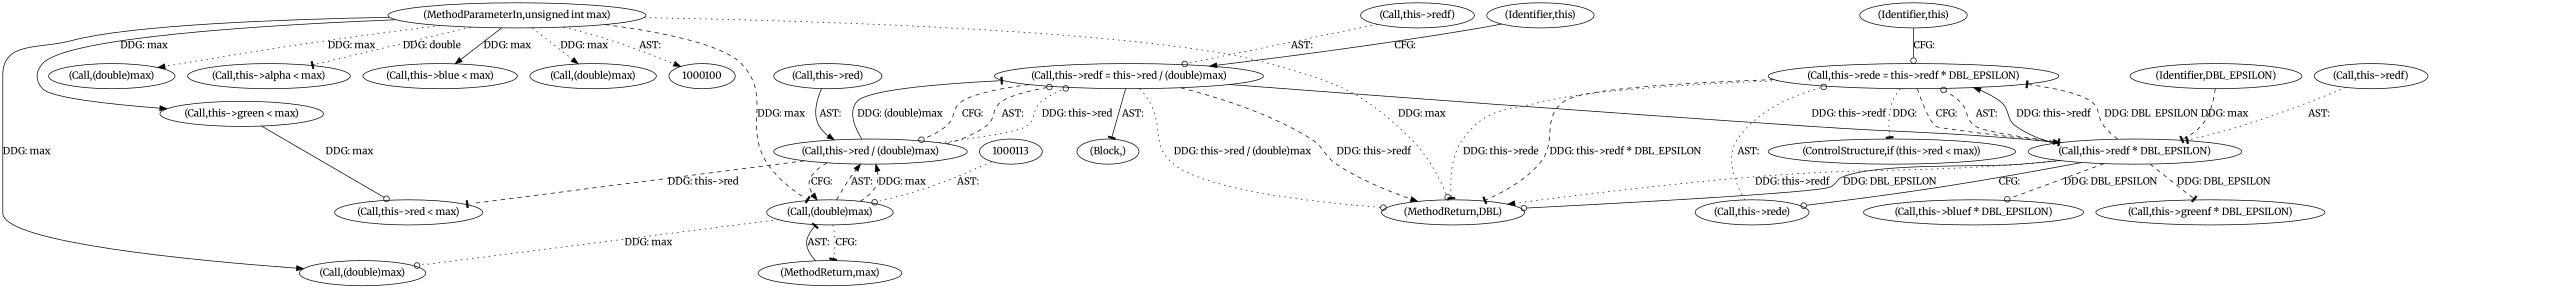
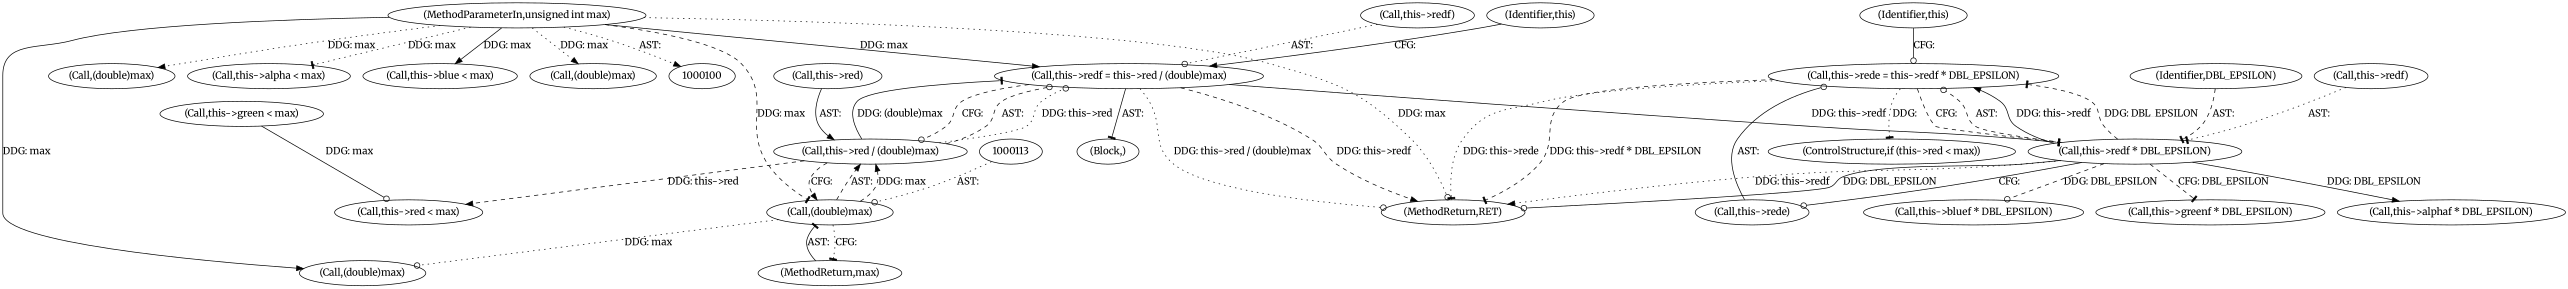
(144, 38) -> (819, 45)
(432, 46) -> (432, 46)
(2225, 114) -> (2225, 114)
(1641, 115) -> (1641, 115)
(1746, 128) -> (1746, 128)
(639, 182) -> (639, 182)
(2224, 182) -> (2224, 182)
(1453, 212) -> (1453, 212)
none -> (2451, 212)
